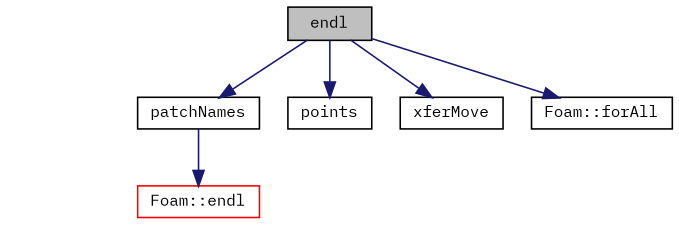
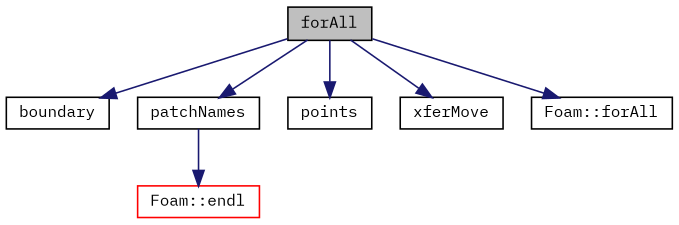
(330, 24) -> (330, 24)
none -> (58, 113)
